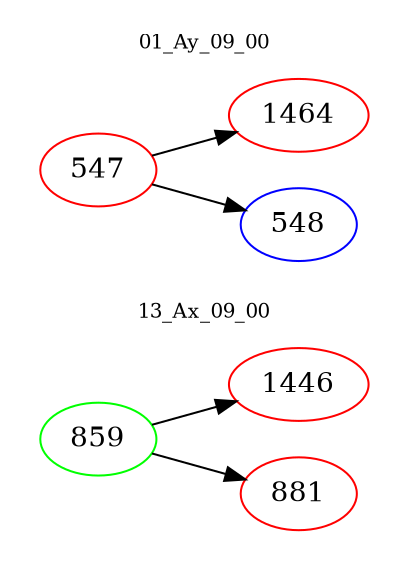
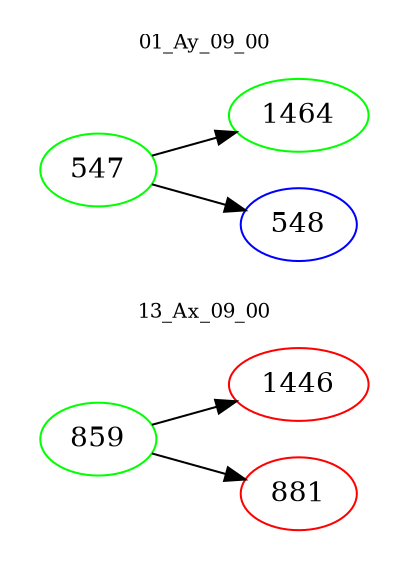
(299, 115) -> (299, 115)
(98, 170) -> (98, 170)
